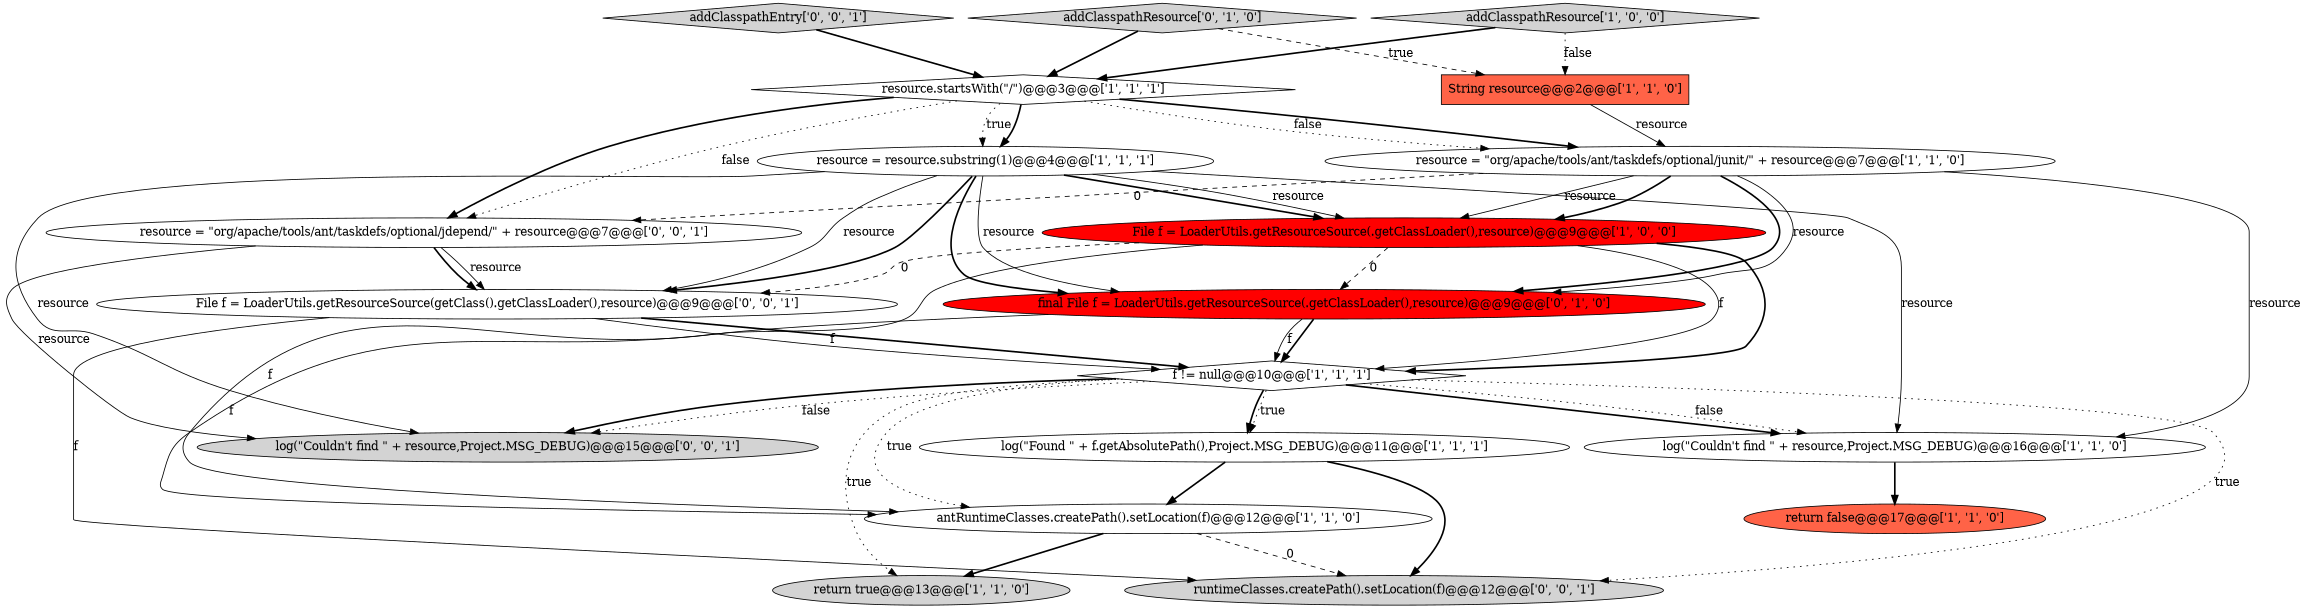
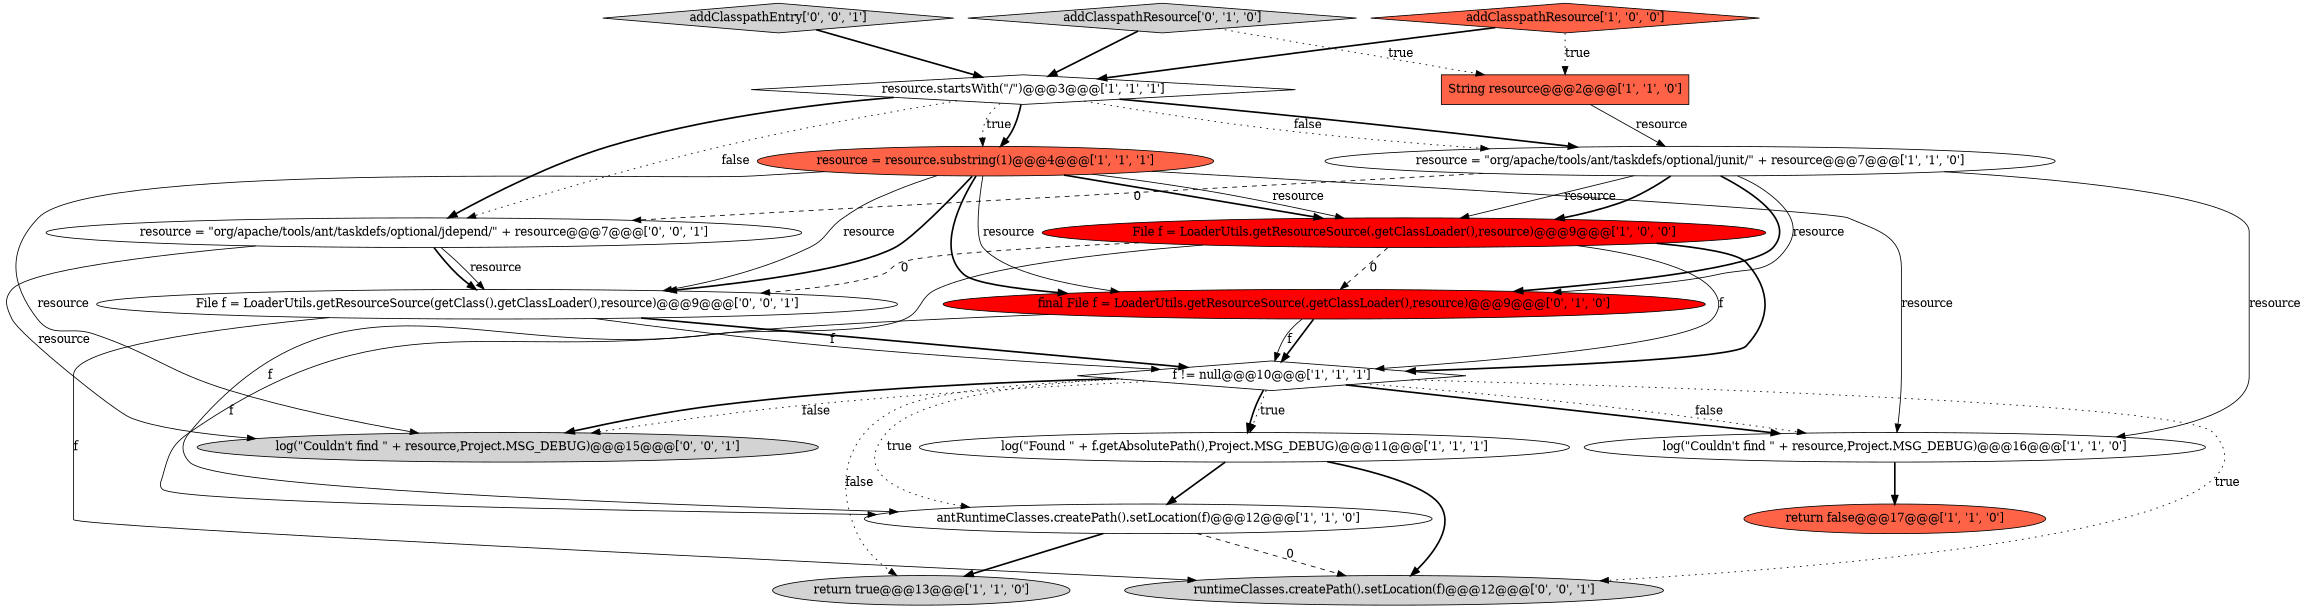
(1565, 18) -> (1565, 18)
(1354, 52) -> (1354, 52)
(1578, 54) -> (1578, 54)
(985, 161) -> (985, 161)
(859, 483) -> (859, 483)
